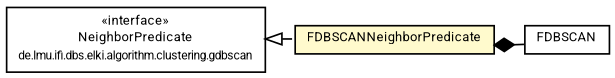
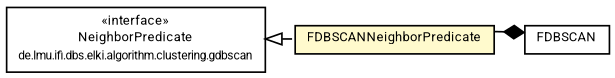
(519, 45) -> (499, 32)
